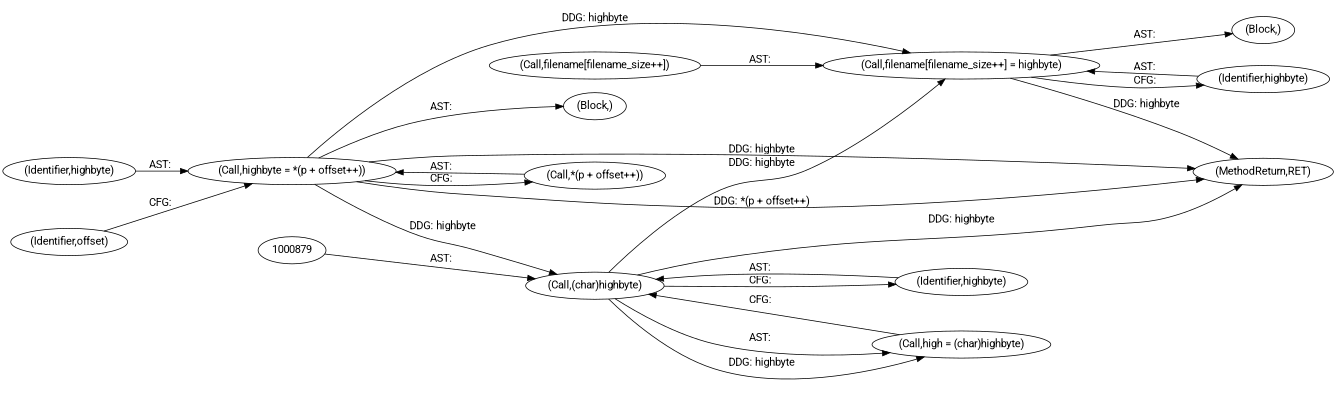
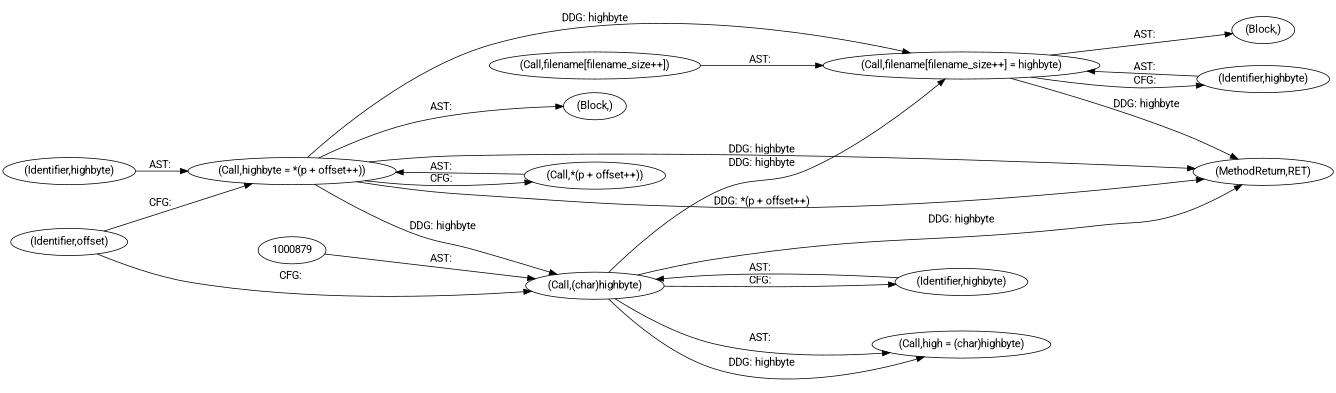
(778, 315) -> (308, 294)
